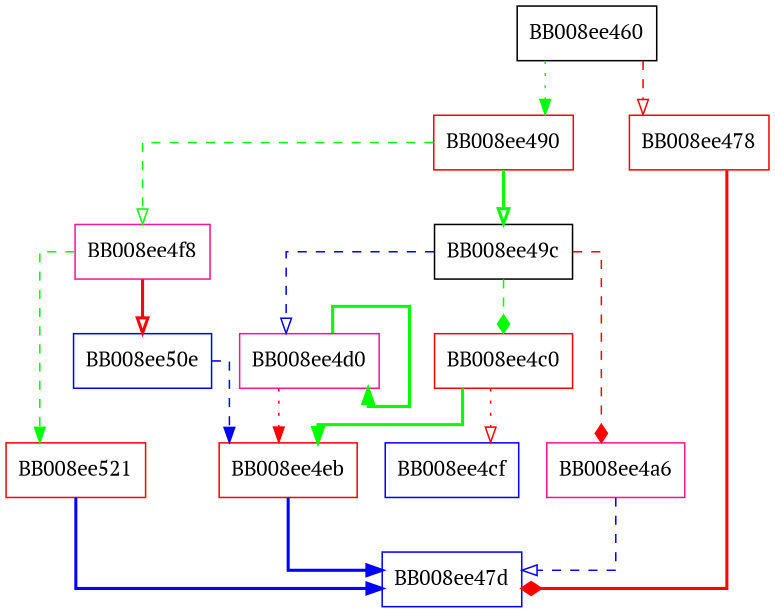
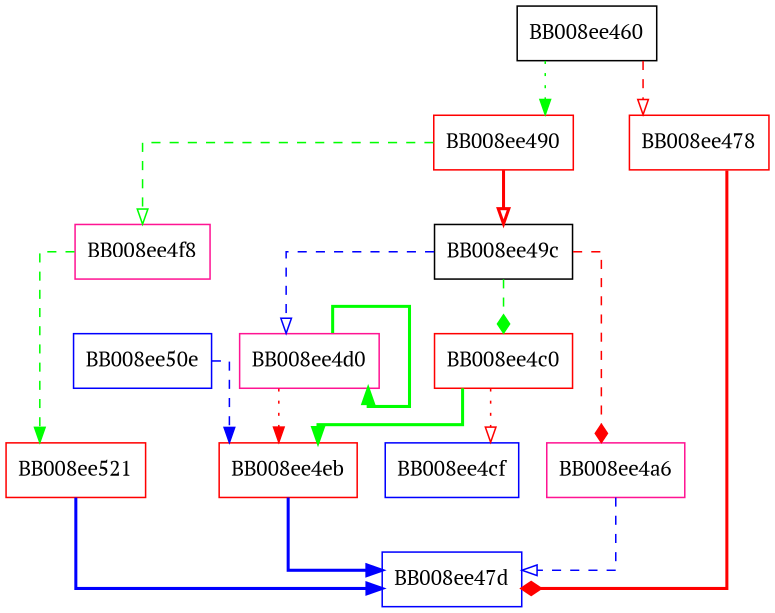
(504, 189) -> (504, 189)
(143, 299) -> none
